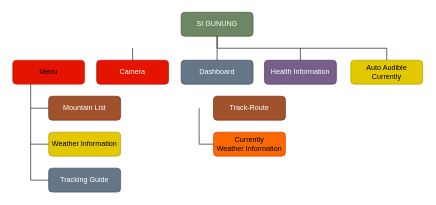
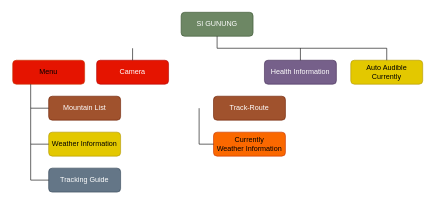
(217, 55) -> none
(217, 72) -> none
